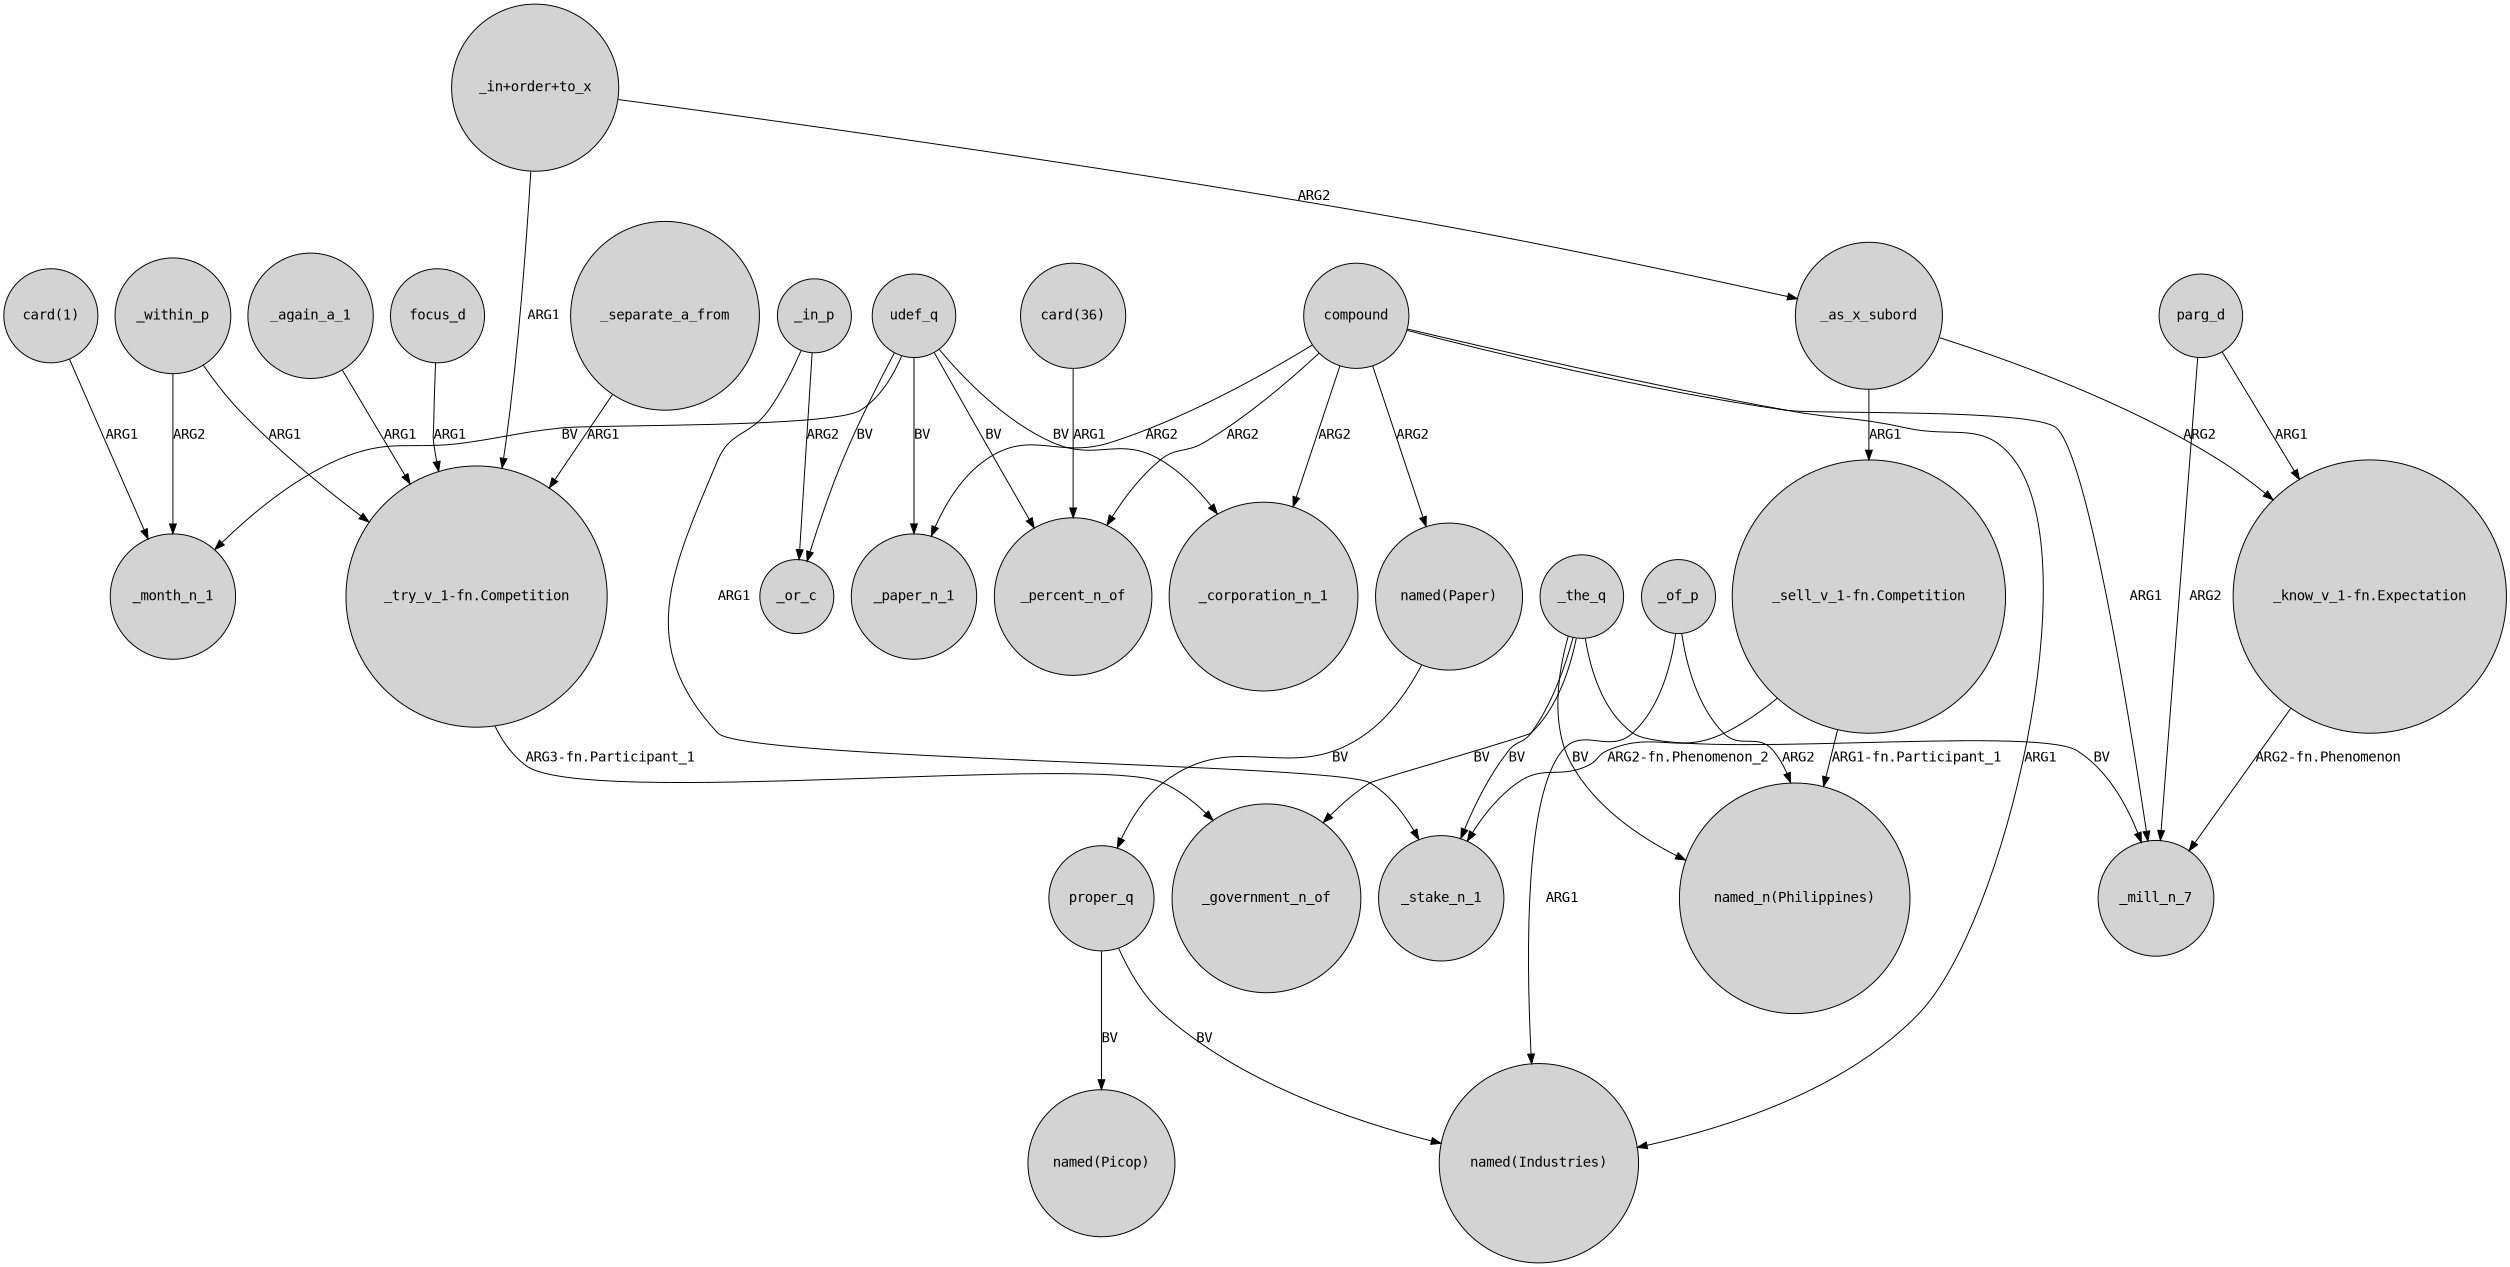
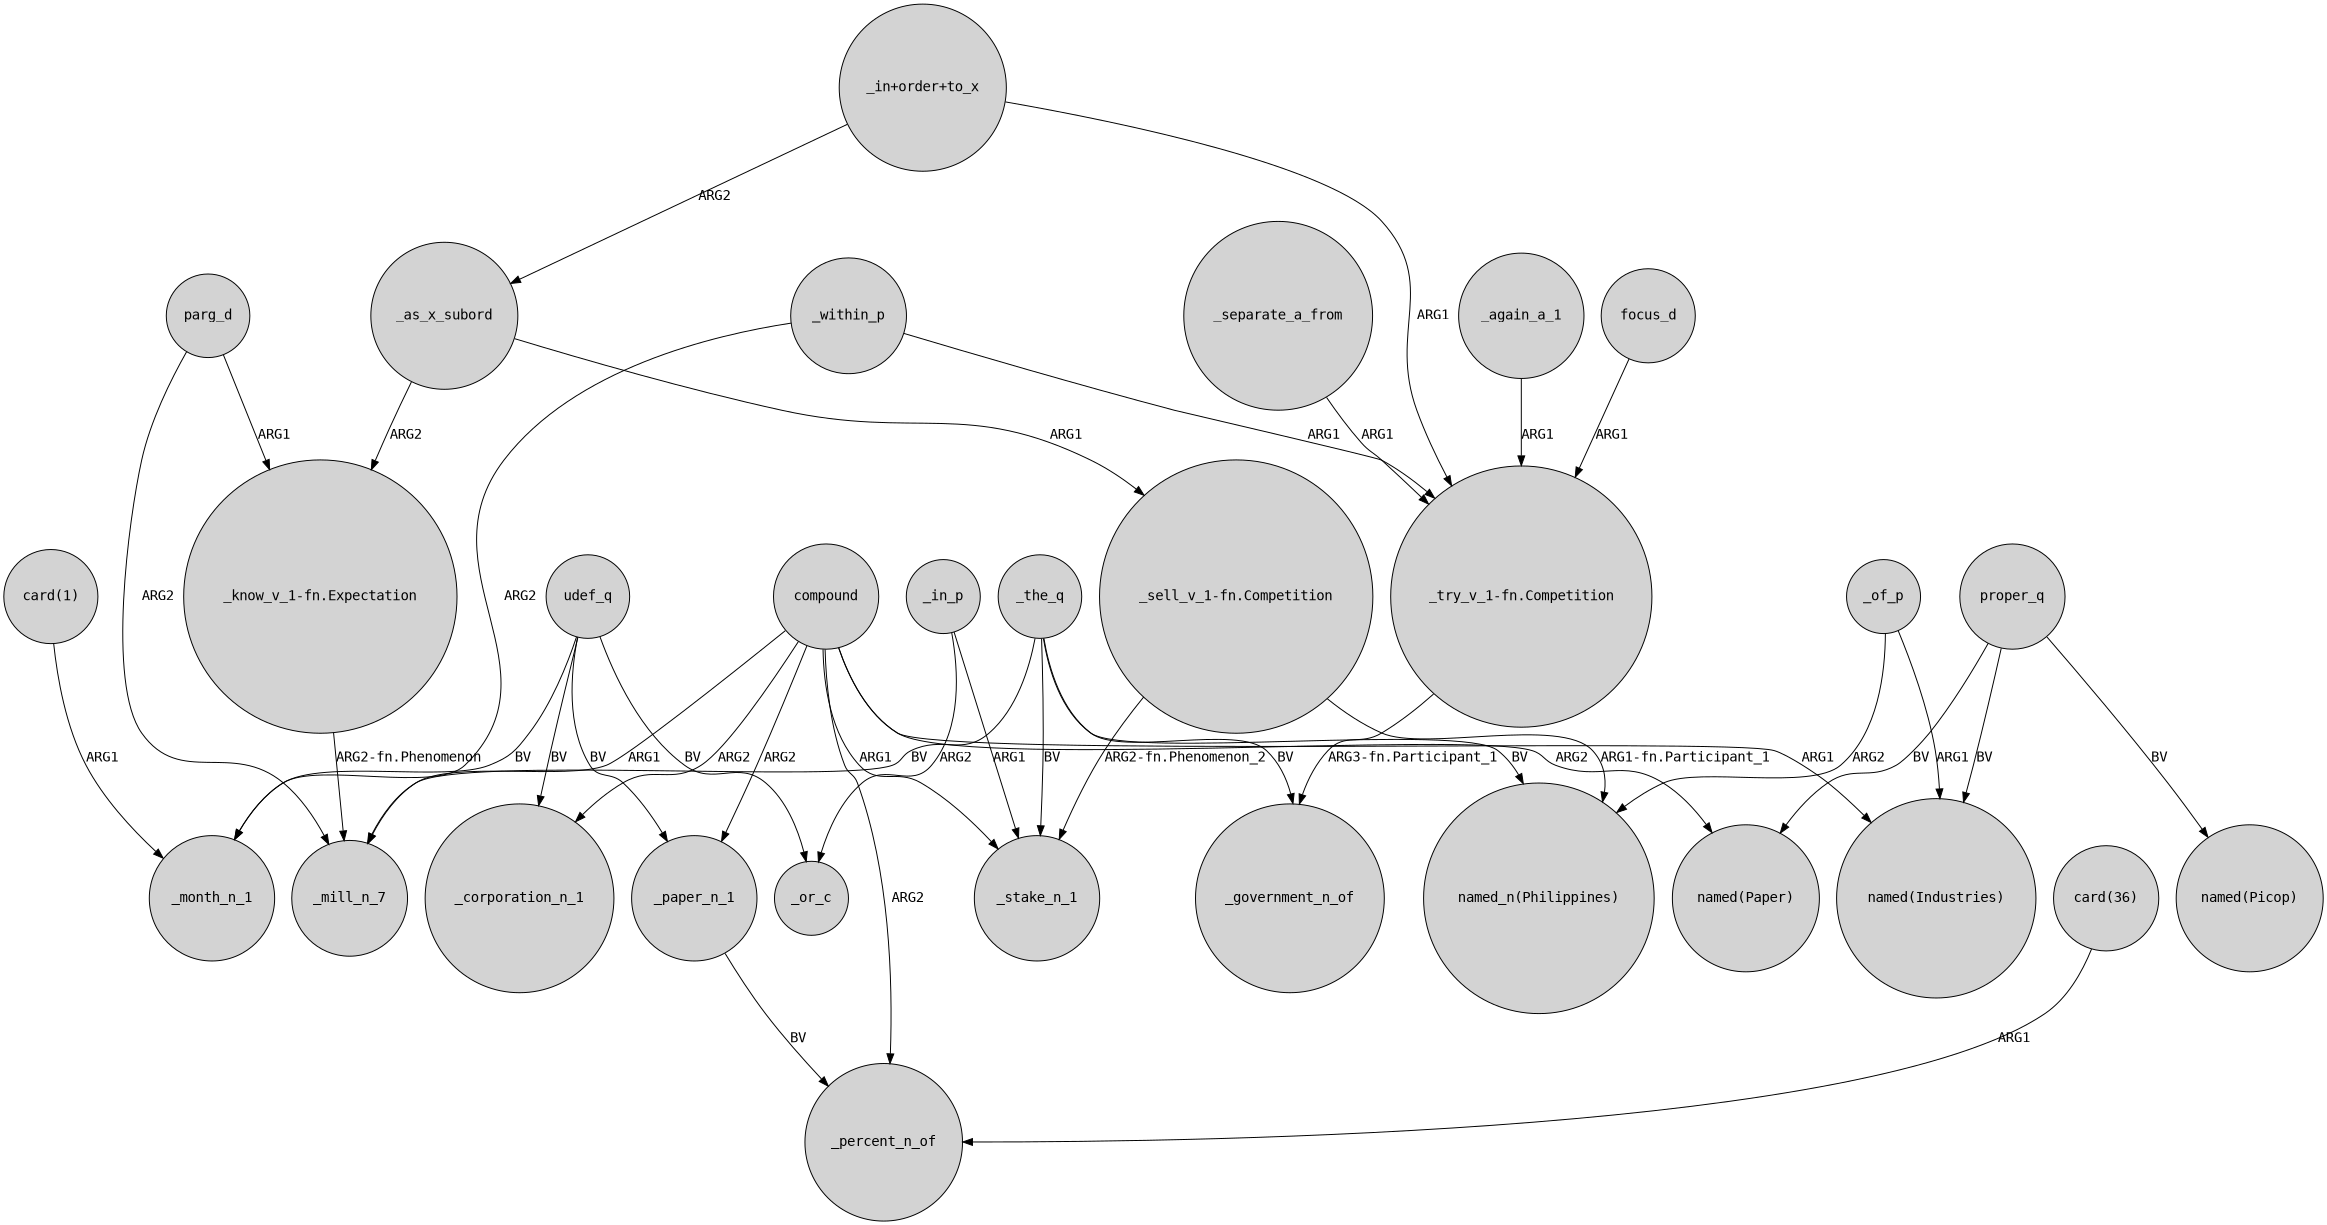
(982, 436) -> (770, 1019)
(1273, 757) -> (1905, 758)
none -> (857, 762)
